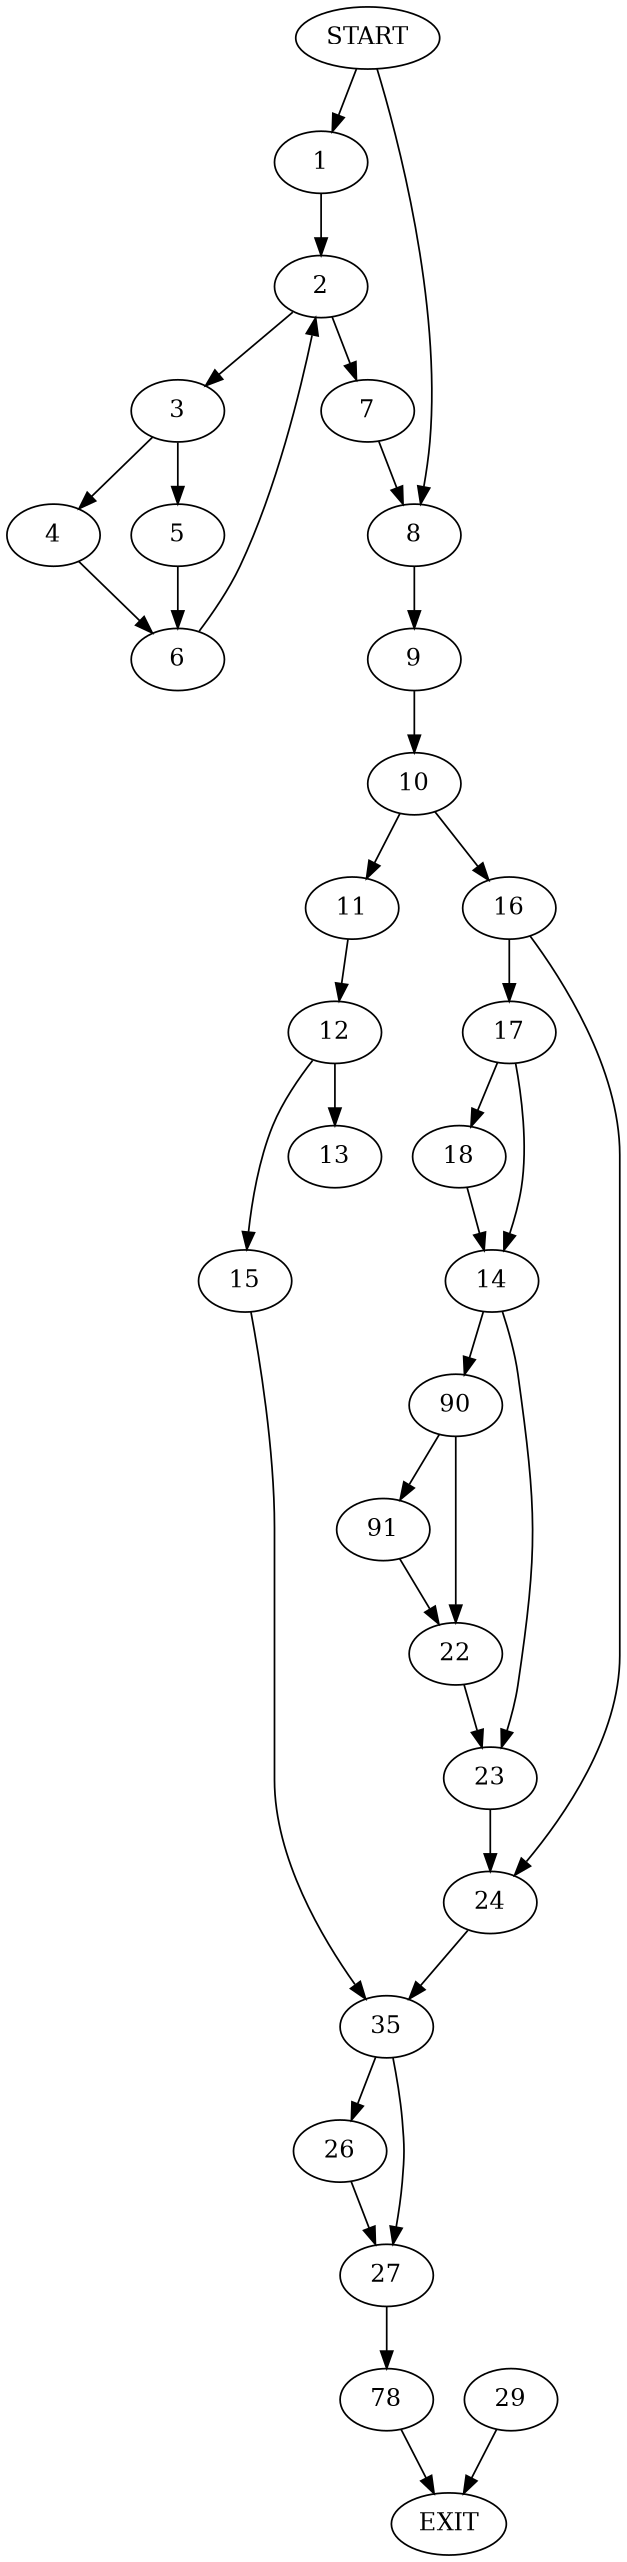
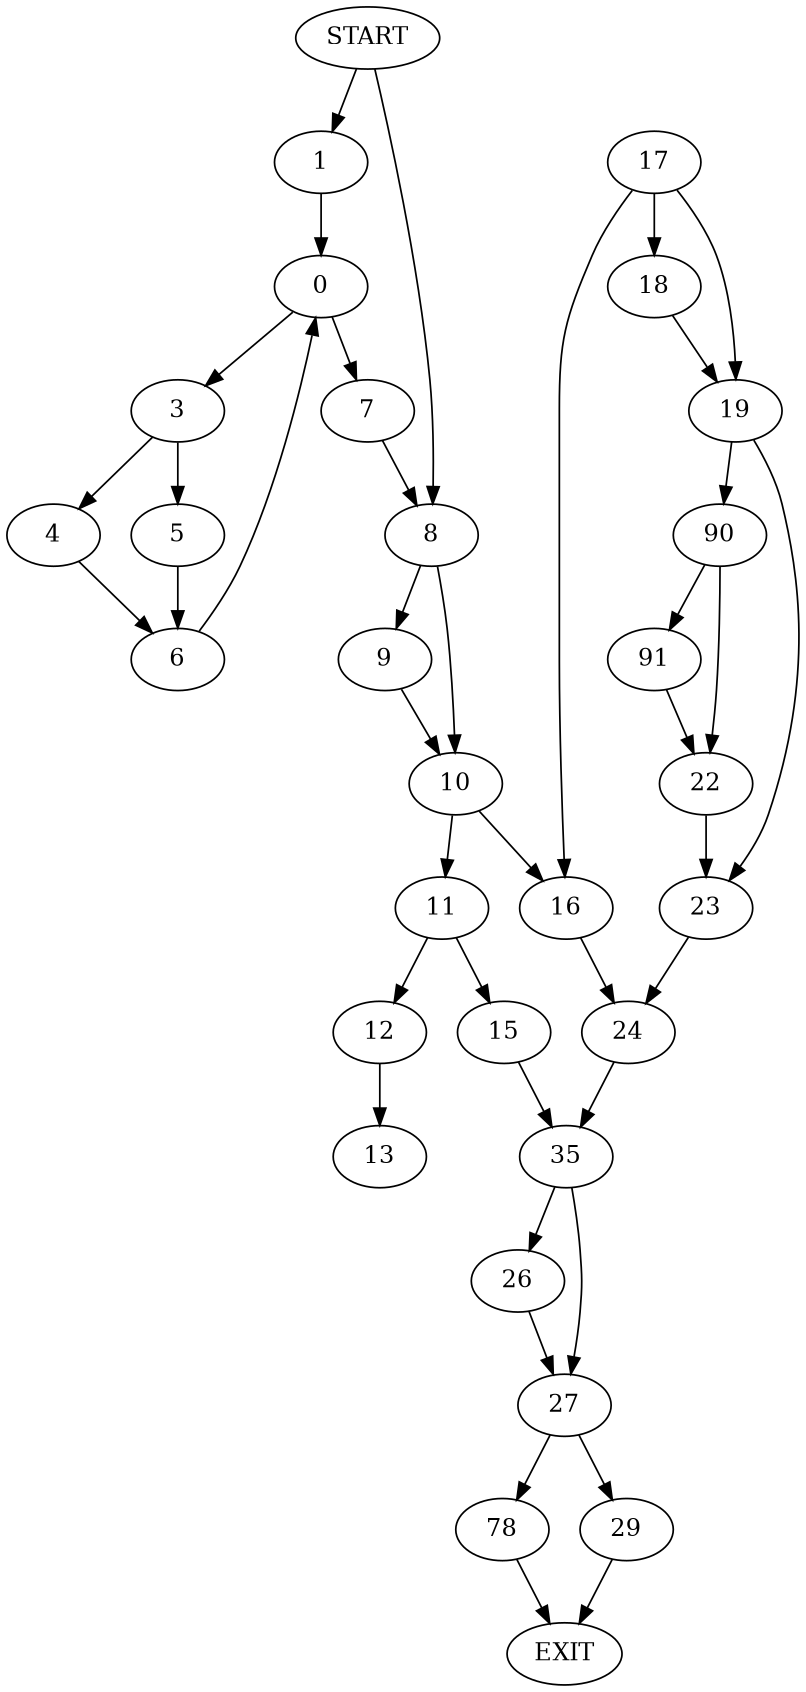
(321, 287) -> (321, 287)
none -> (449, 650)
(509, 962) -> (559, 517)
(267, 1141) -> (469, 962)
(492, 1281) -> (735, 411)
none -> (592, 1460)
